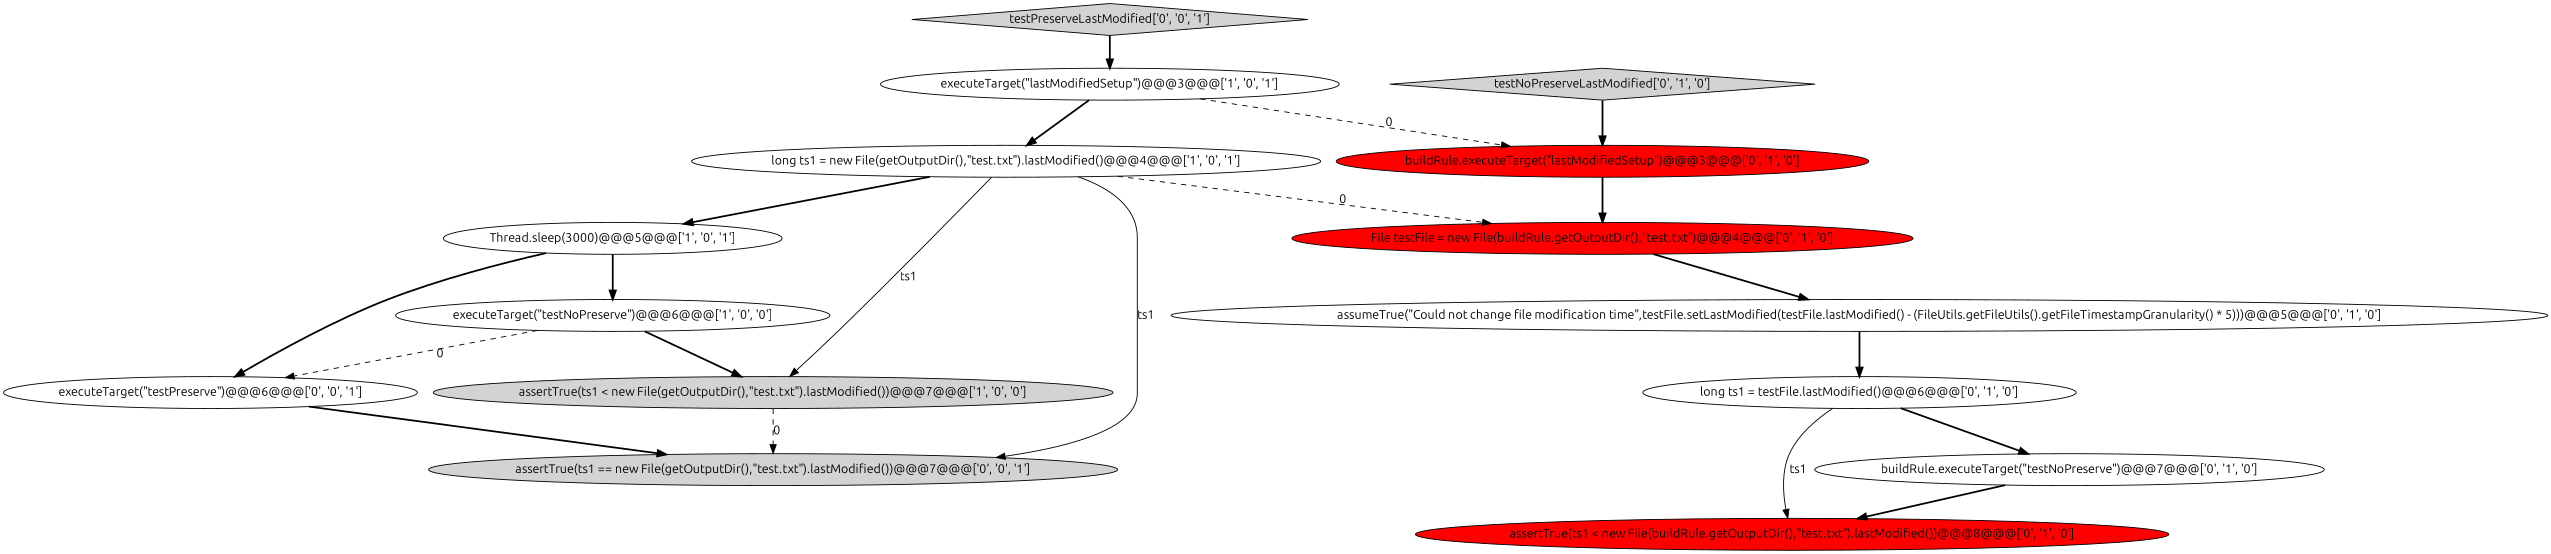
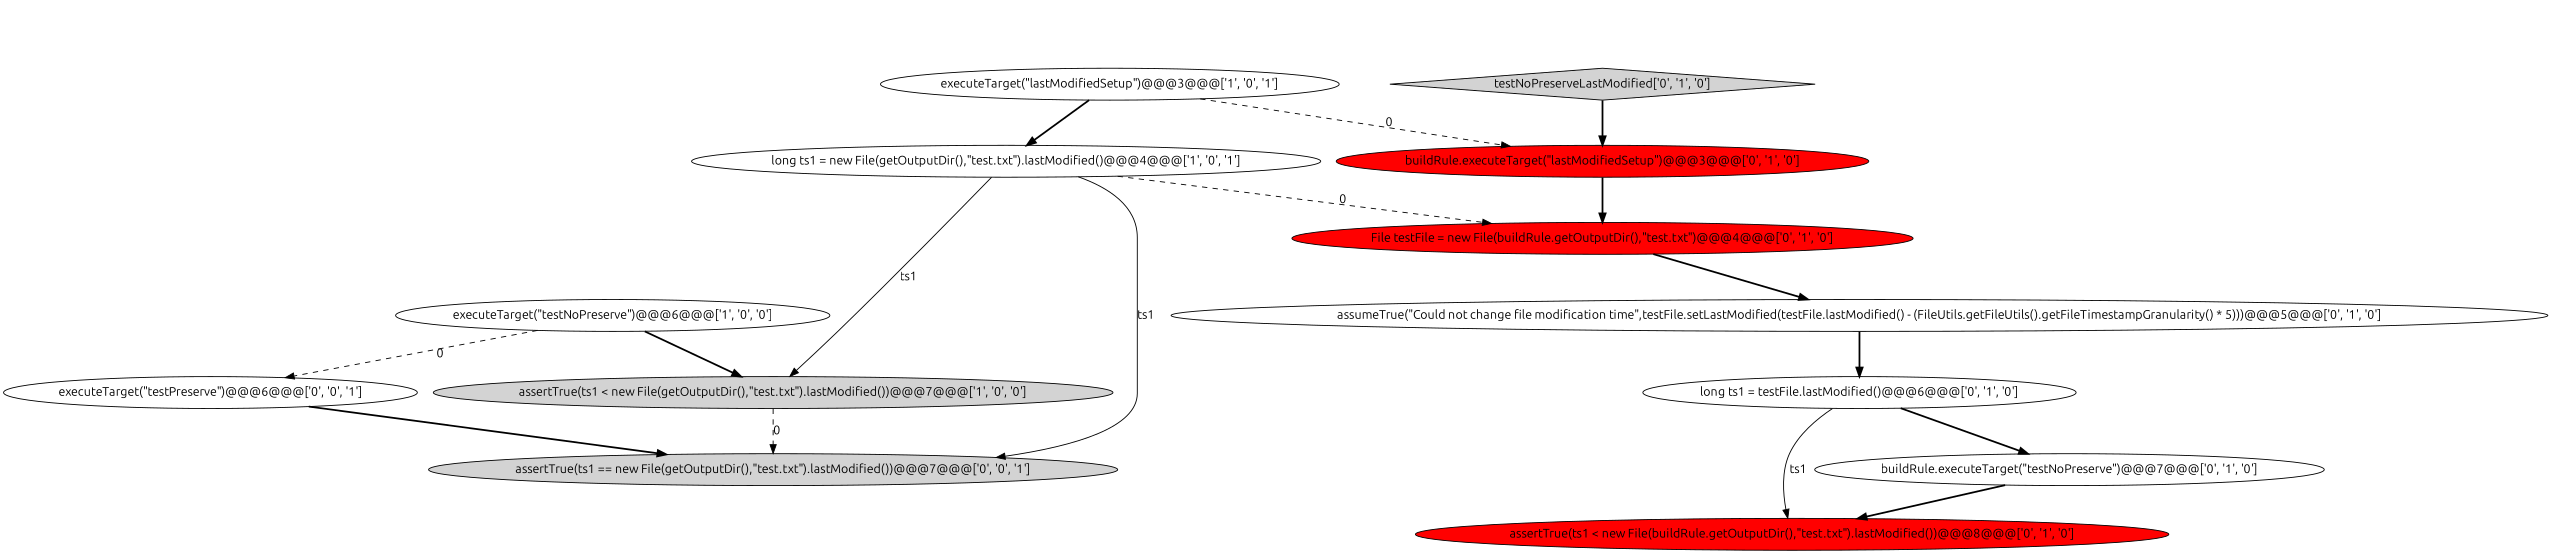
(1110, 19) -> none
(613, 238) -> none
